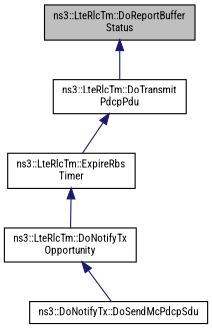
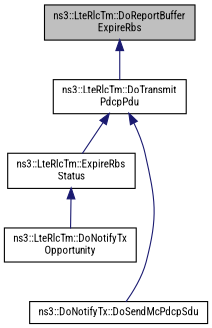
(120, 23) -> (120, 23)
(71, 171) -> (71, 171)
(100, 286) -> (154, 214)
